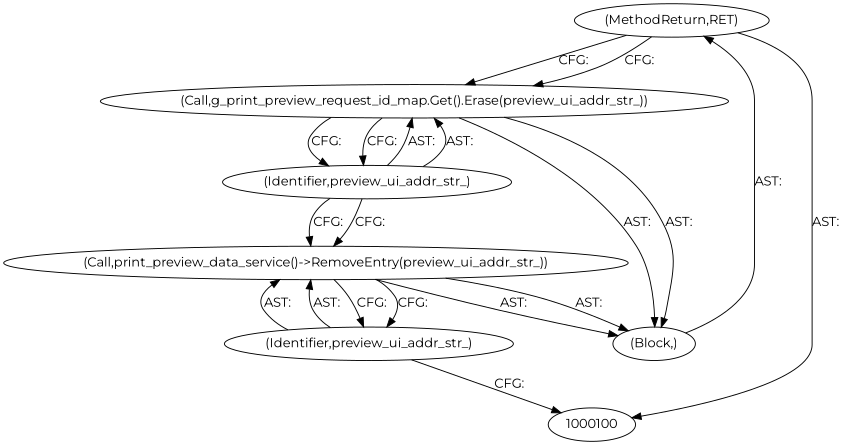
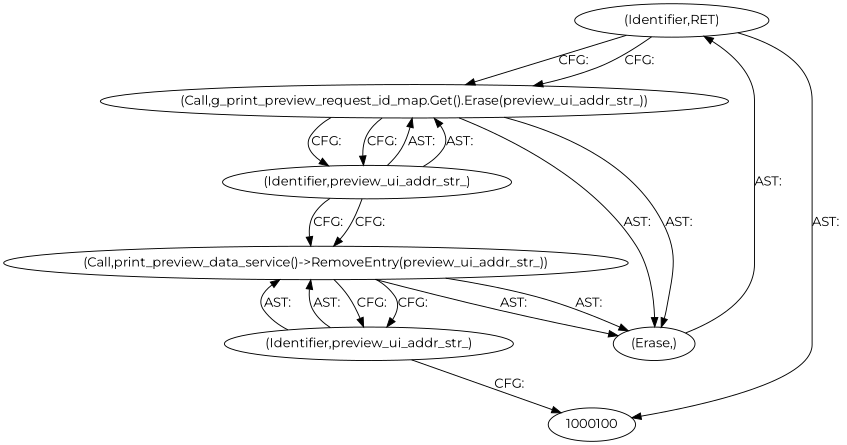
(672, 20) -> (672, 20)
(654, 344) -> (654, 344)
